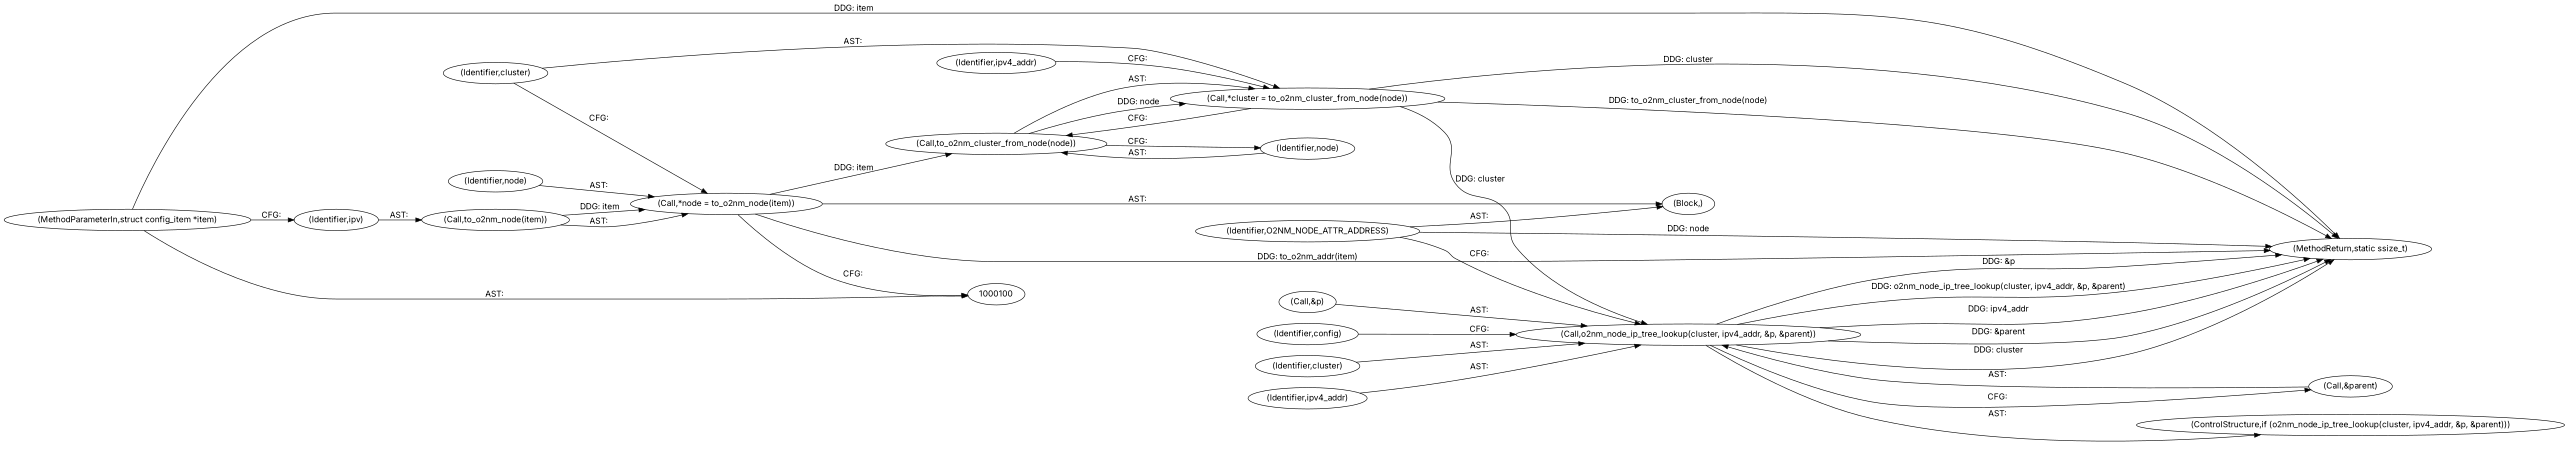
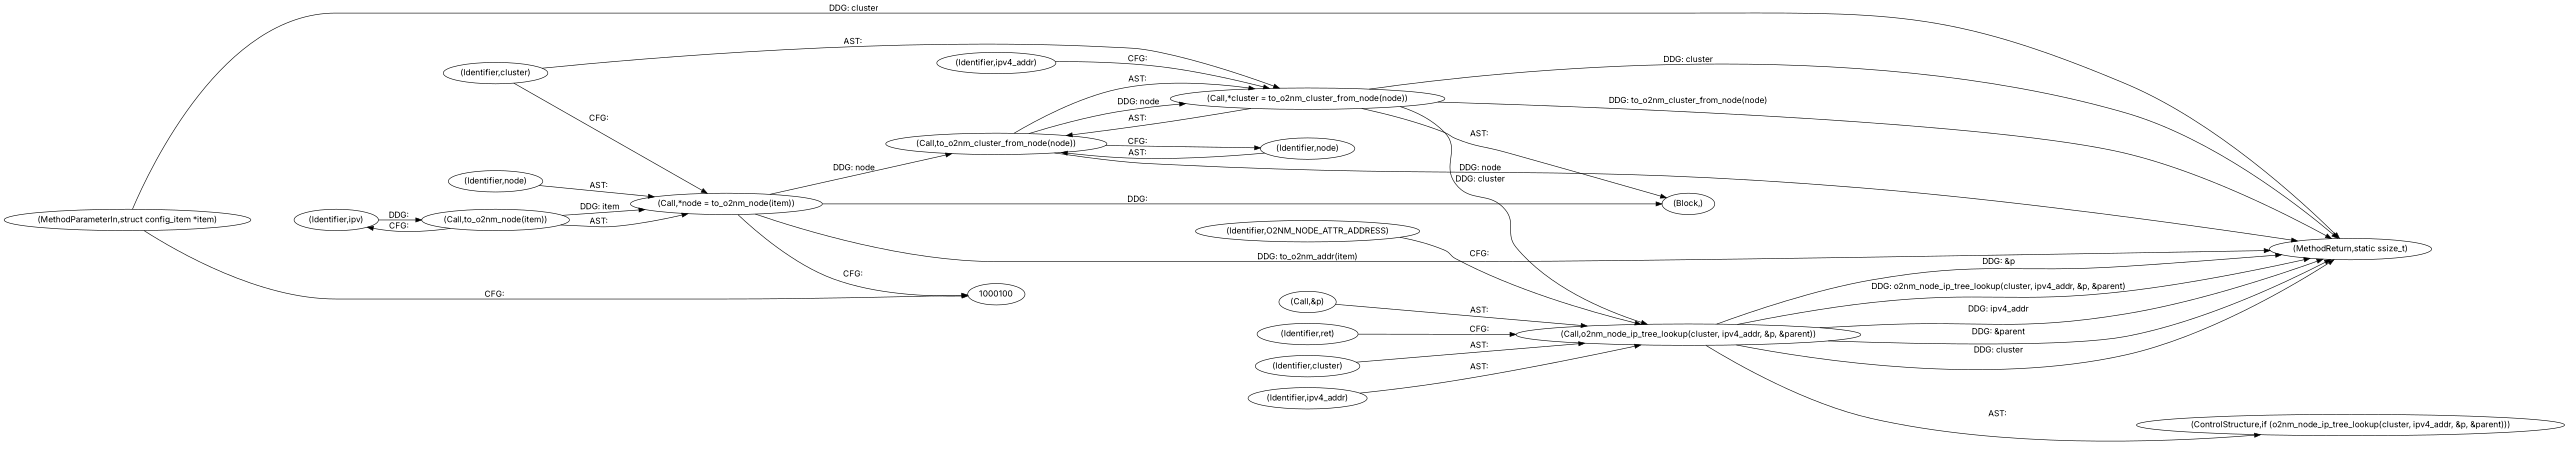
(854, 9) -> (854, 9)
(1139, 119) -> (1139, 119)
(854, 168) -> (854, 168)
(1139, 199) -> (1139, 199)
(400, 215) -> (400, 215)
(1534, 219) -> (1511, 154)
(269, 220) -> (412, 232)
(1842, 237) -> (1674, 176)
(496, 295) -> (496, 295)
(1308, 334) -> (1308, 334)
(2351, 386) -> none
